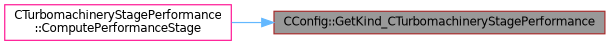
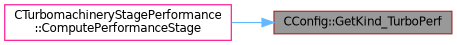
(439, 23) -> (363, 23)
